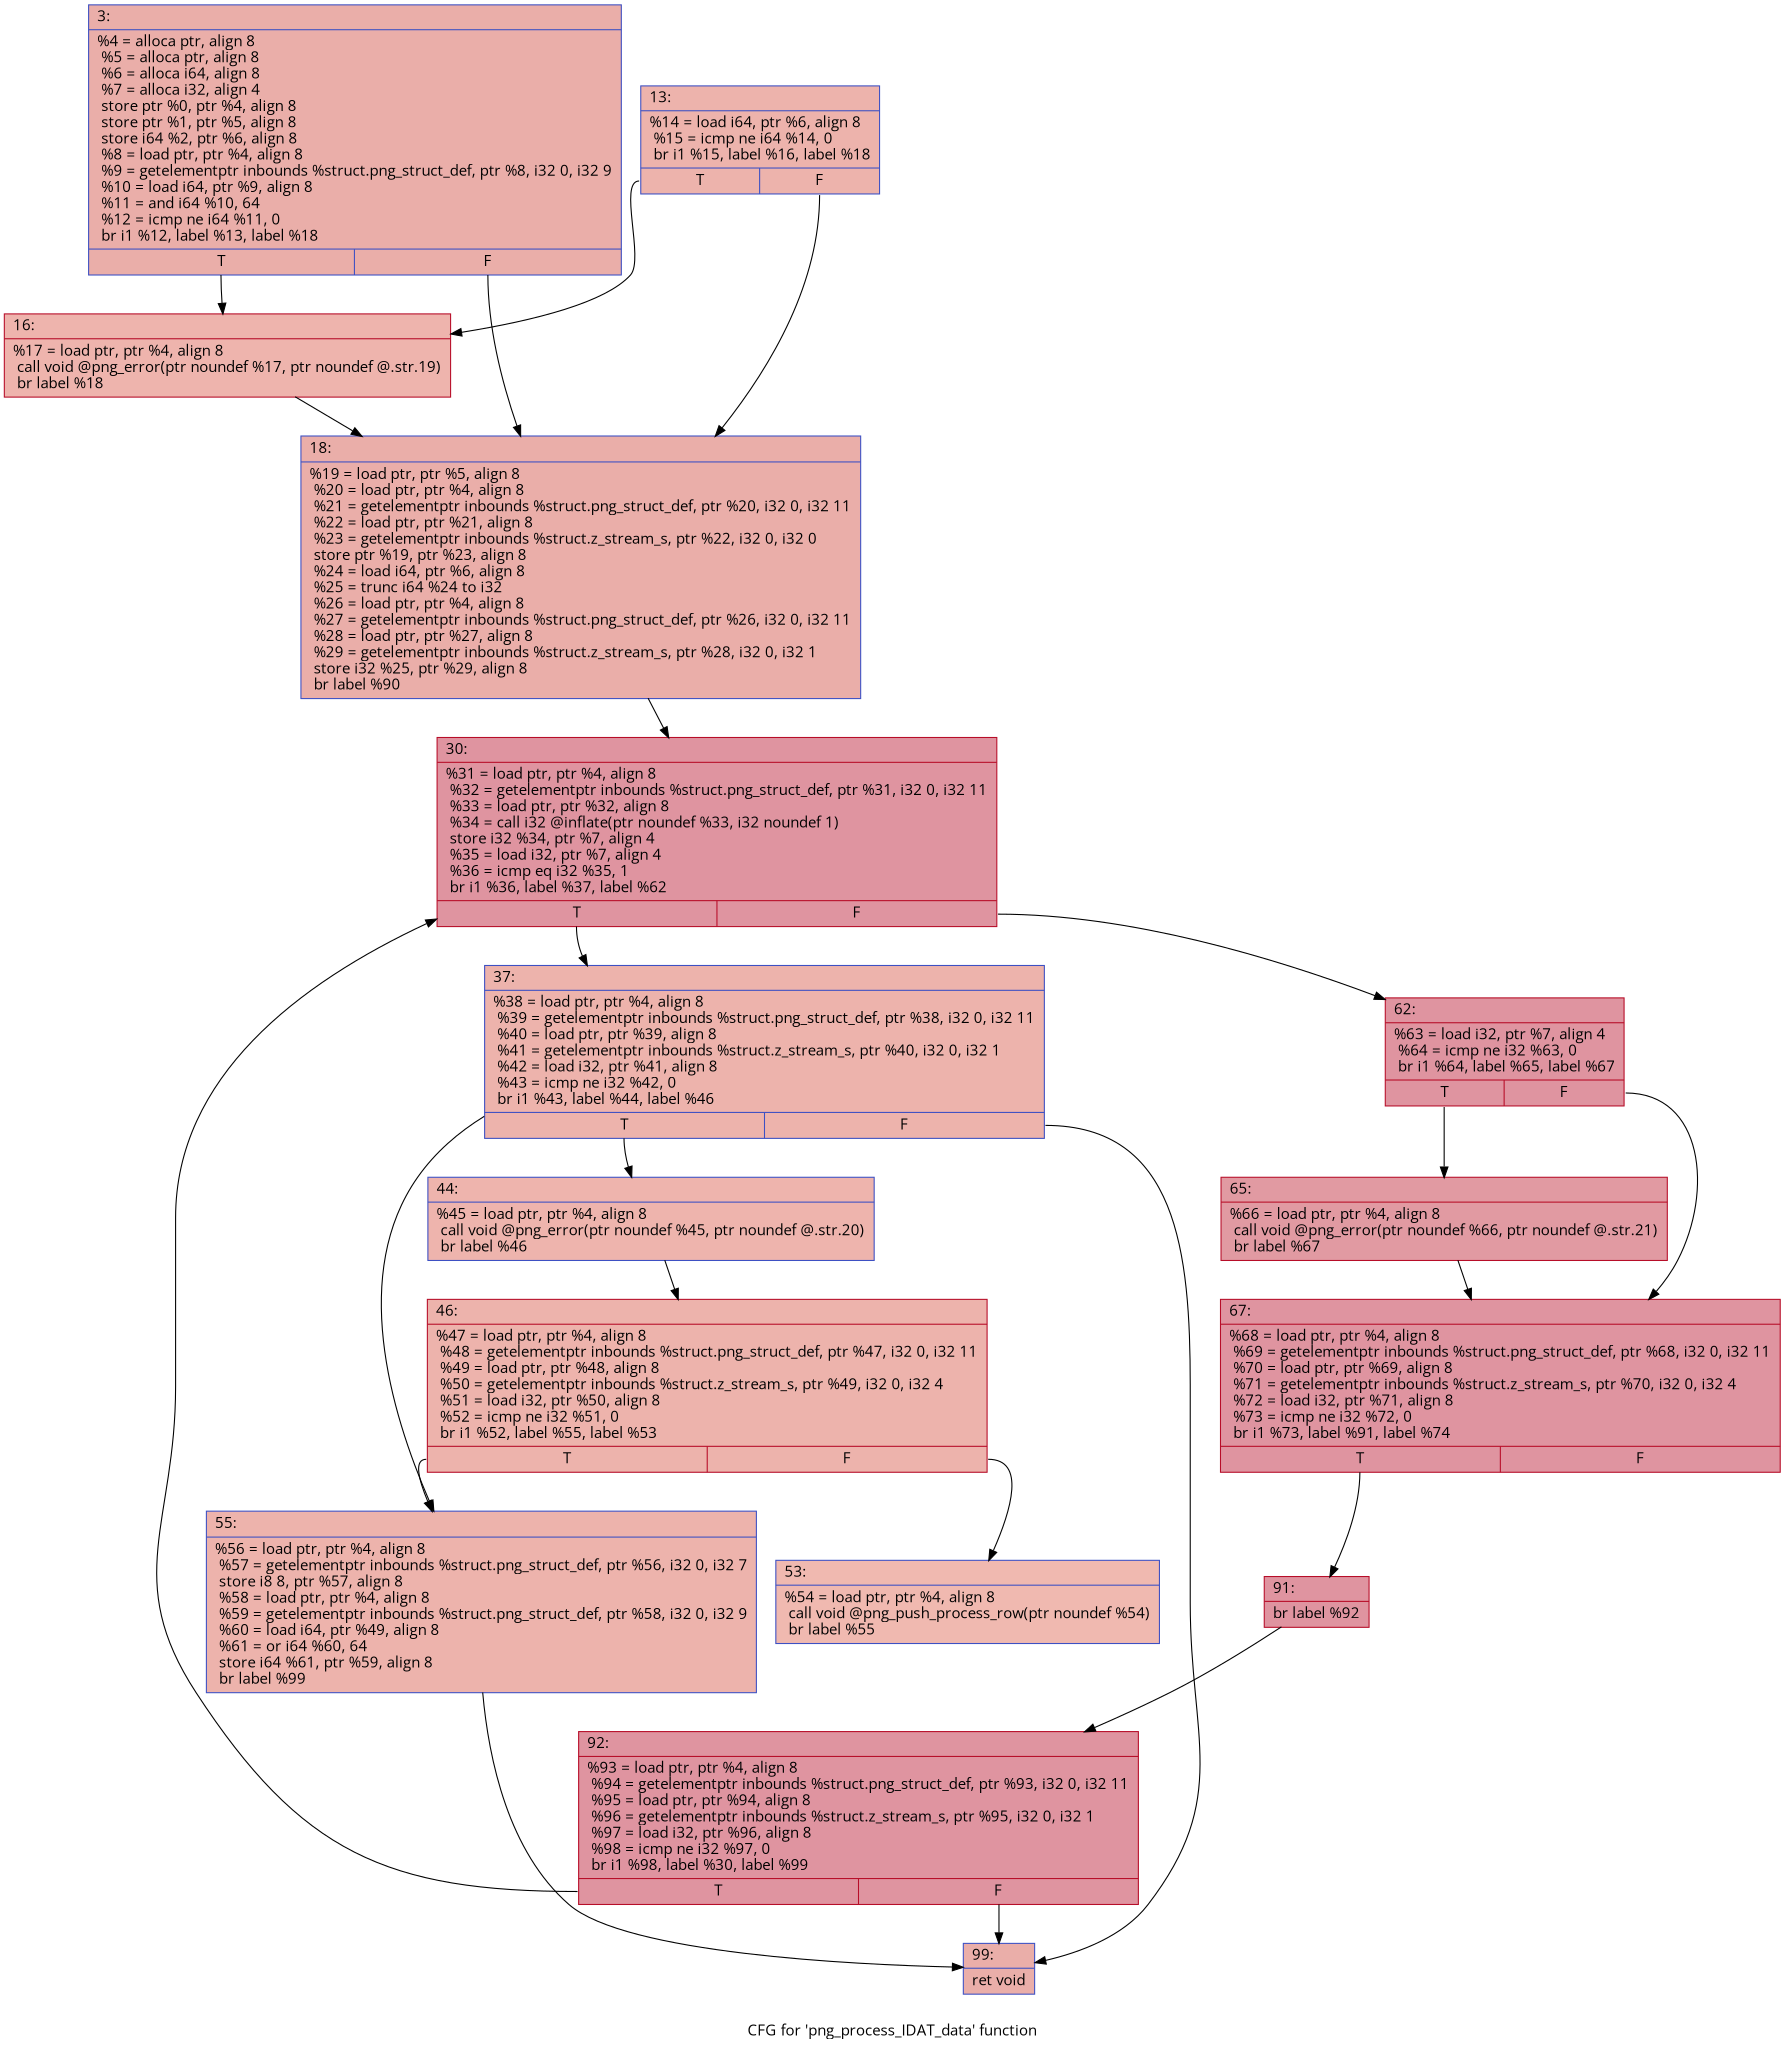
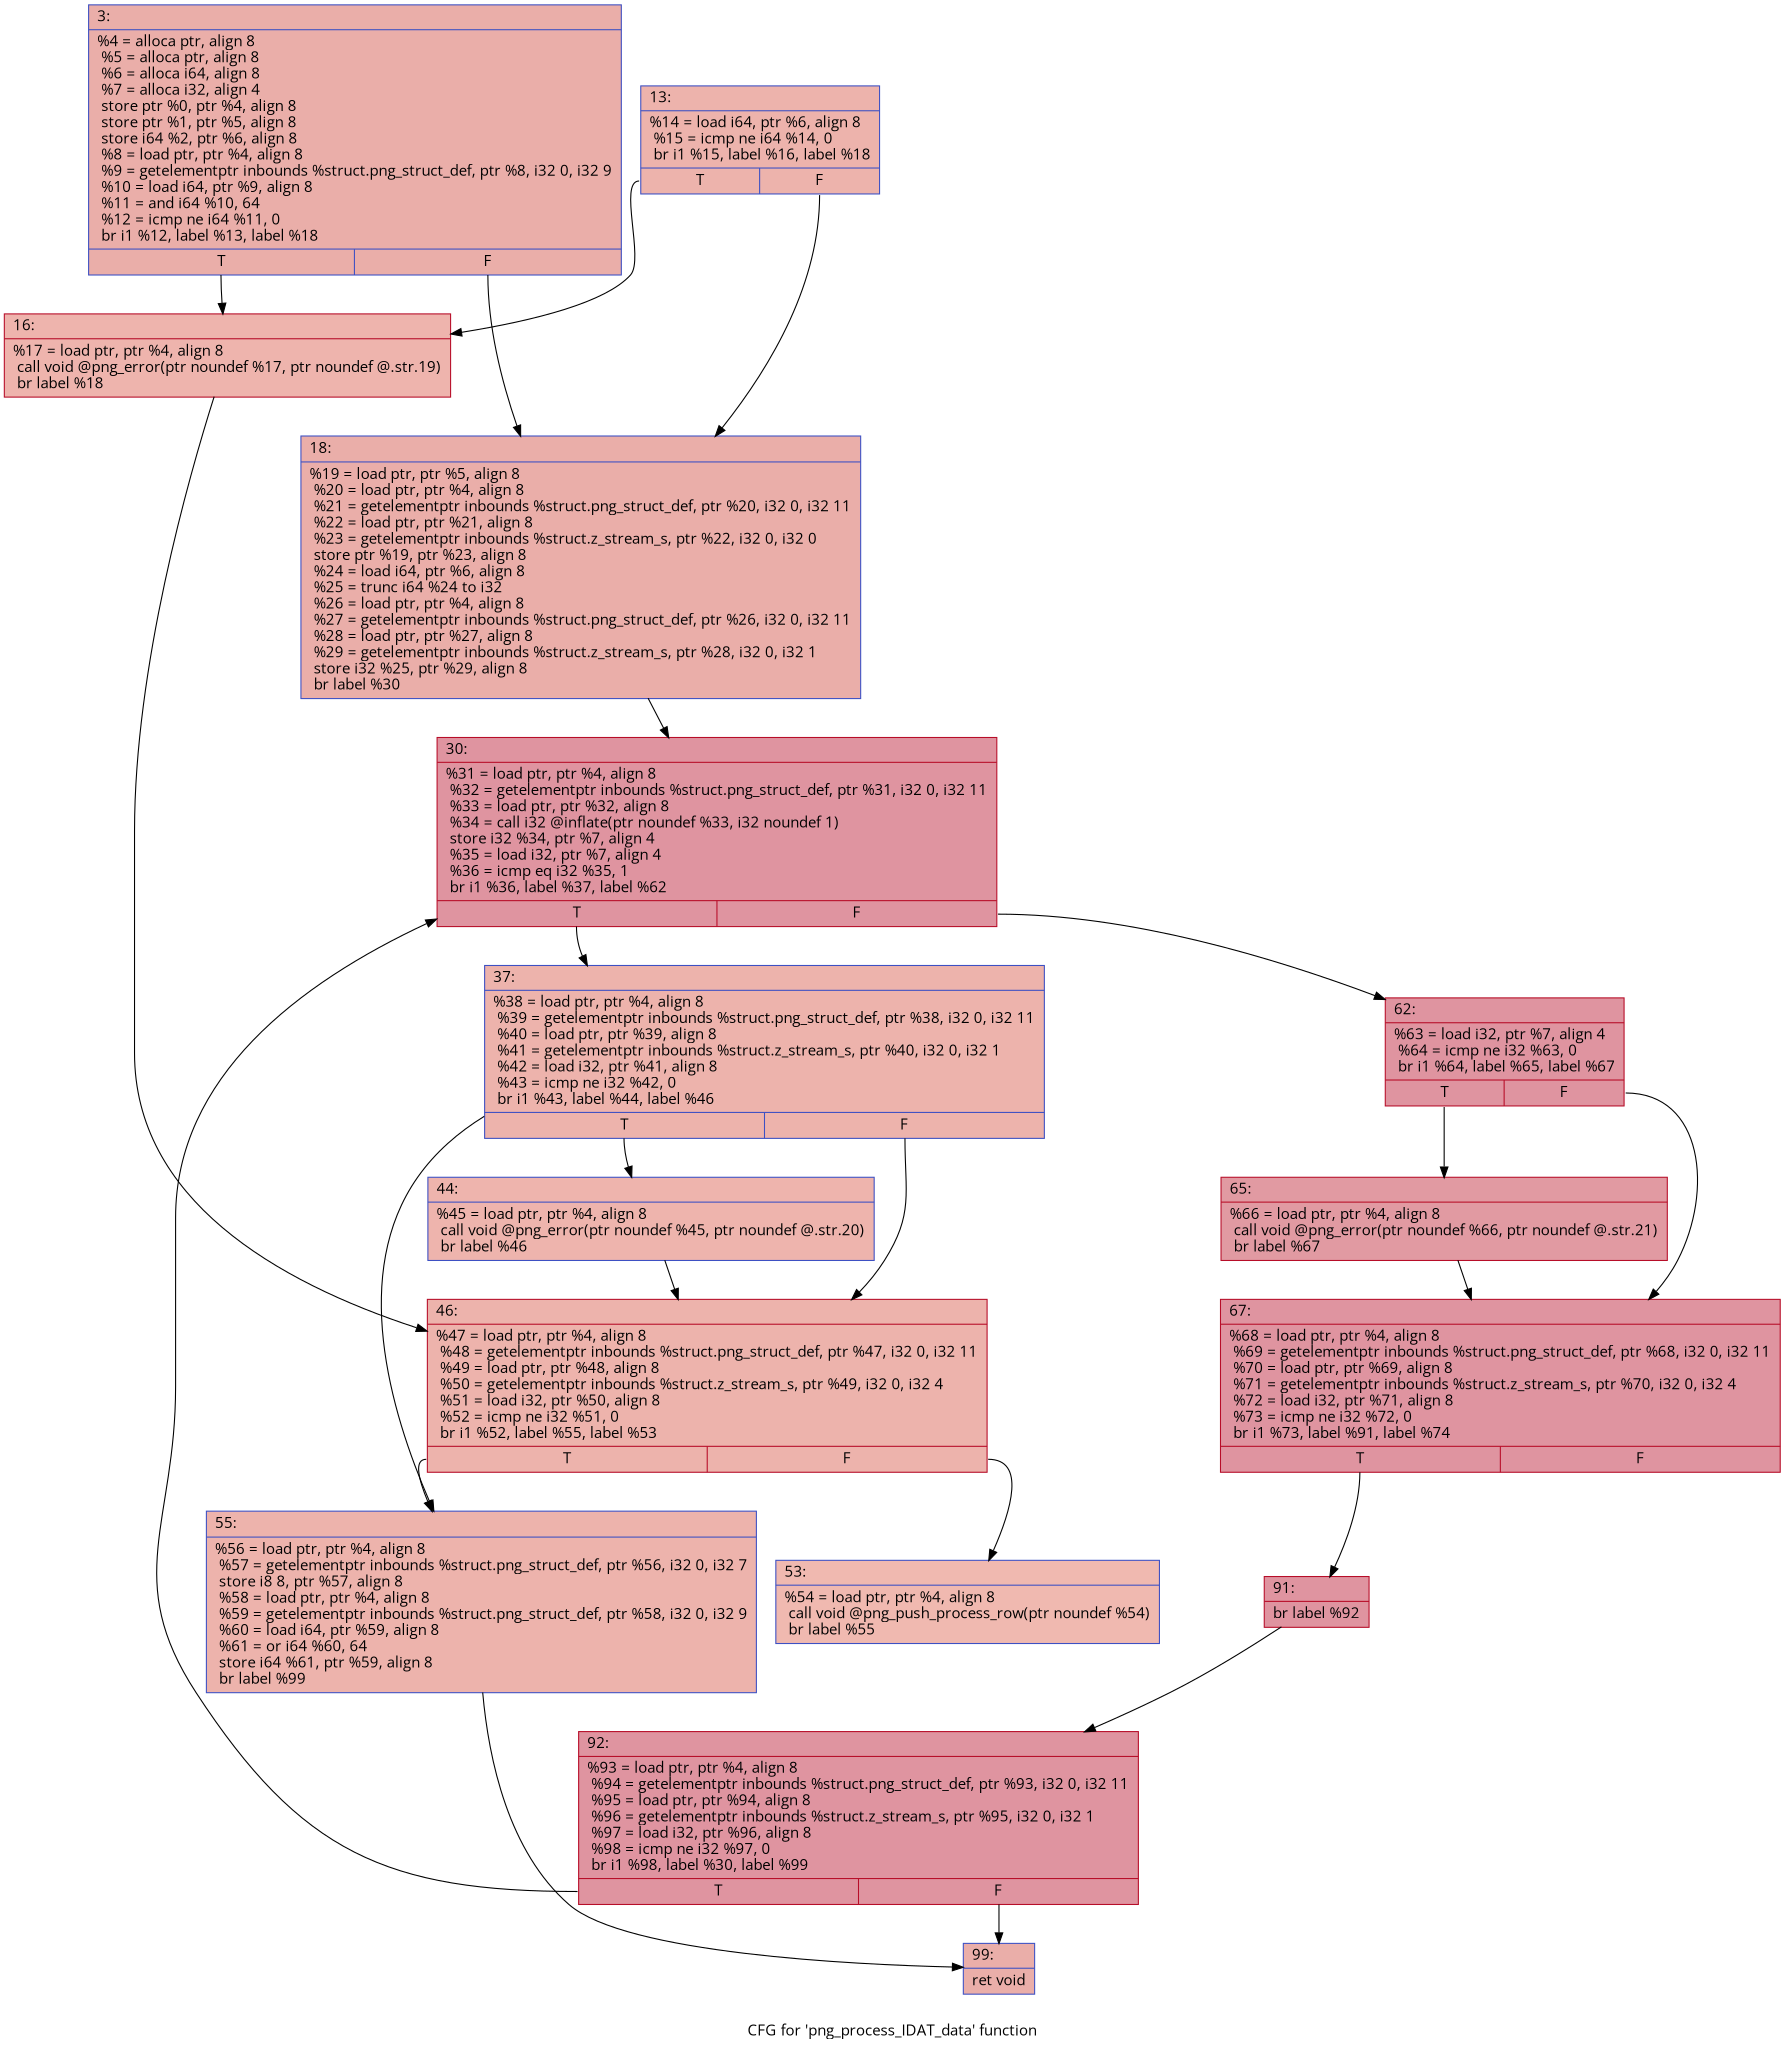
(324, 414) -> (135, 931)
(356, 685) -> (356, 685)
(1190, 1542) -> (902, 1221)
(327, 1631) -> (327, 1631)
